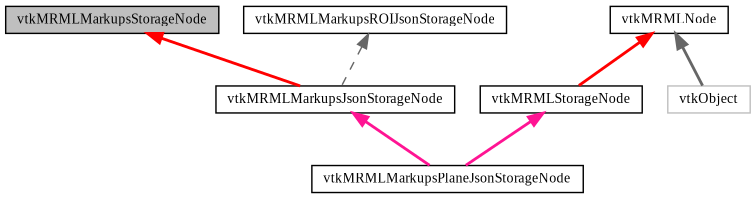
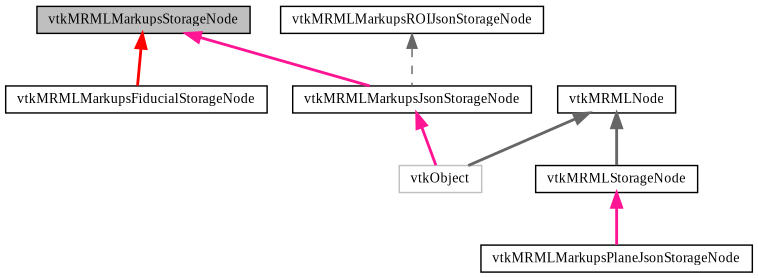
(231, 62) -> (285, 62)
(609, 64) -> (617, 147)
none -> (136, 99)
(397, 143) -> (429, 146)
